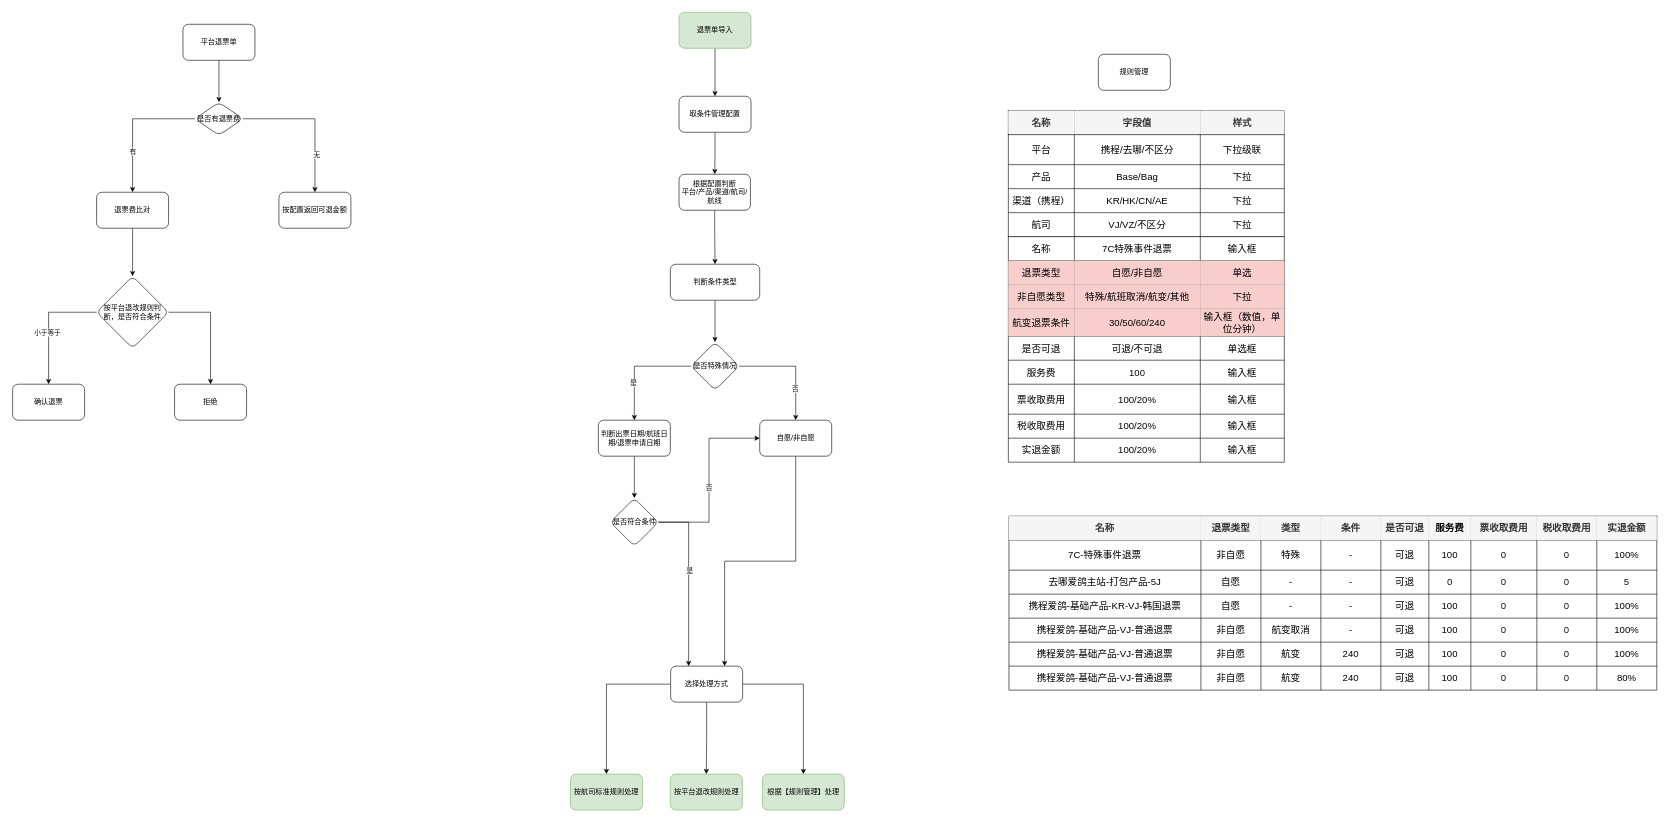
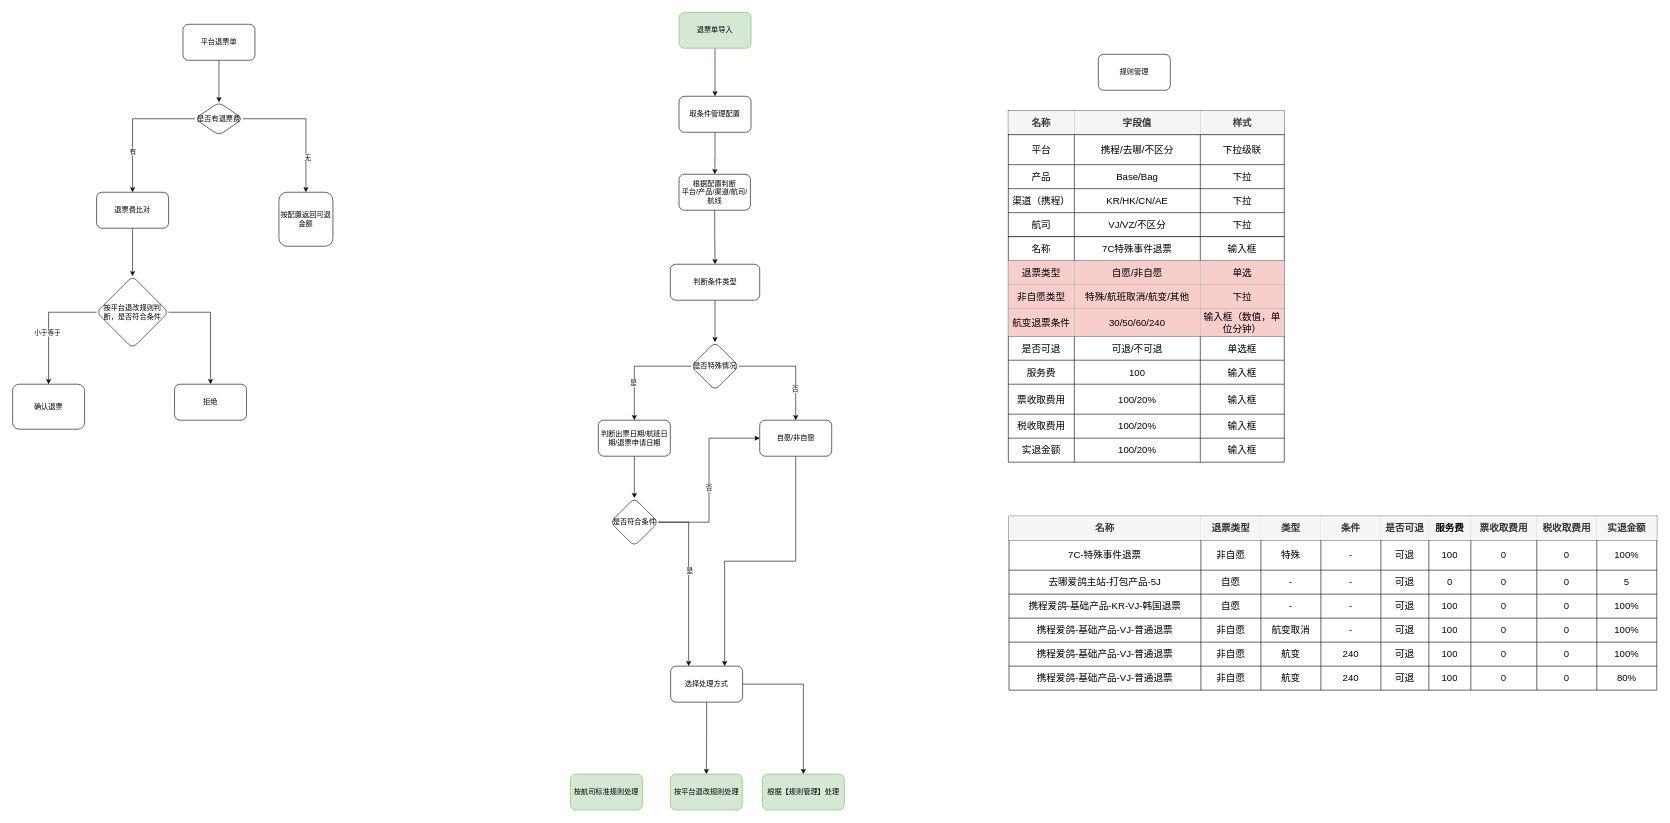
(315, 210) -> (306, 219)
(48, 402) -> (48, 407)
(606, 726) -> none
